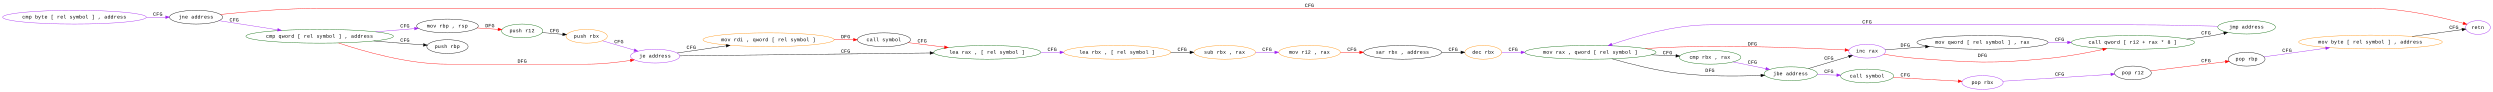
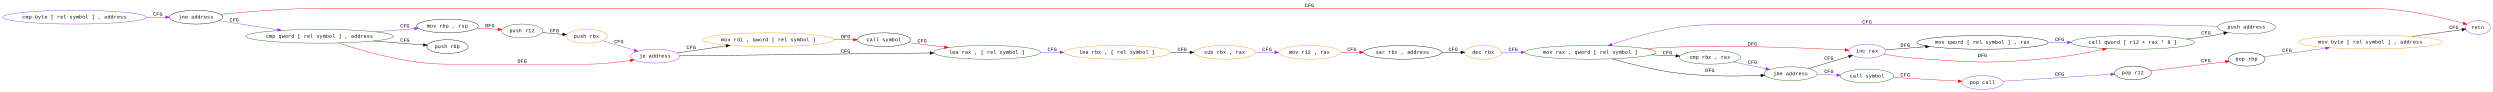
(2247, 27) -> (2247, 27)
(1983, 82) -> (1983, 82)
